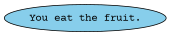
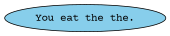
(85, 18) -> (85, 18)
